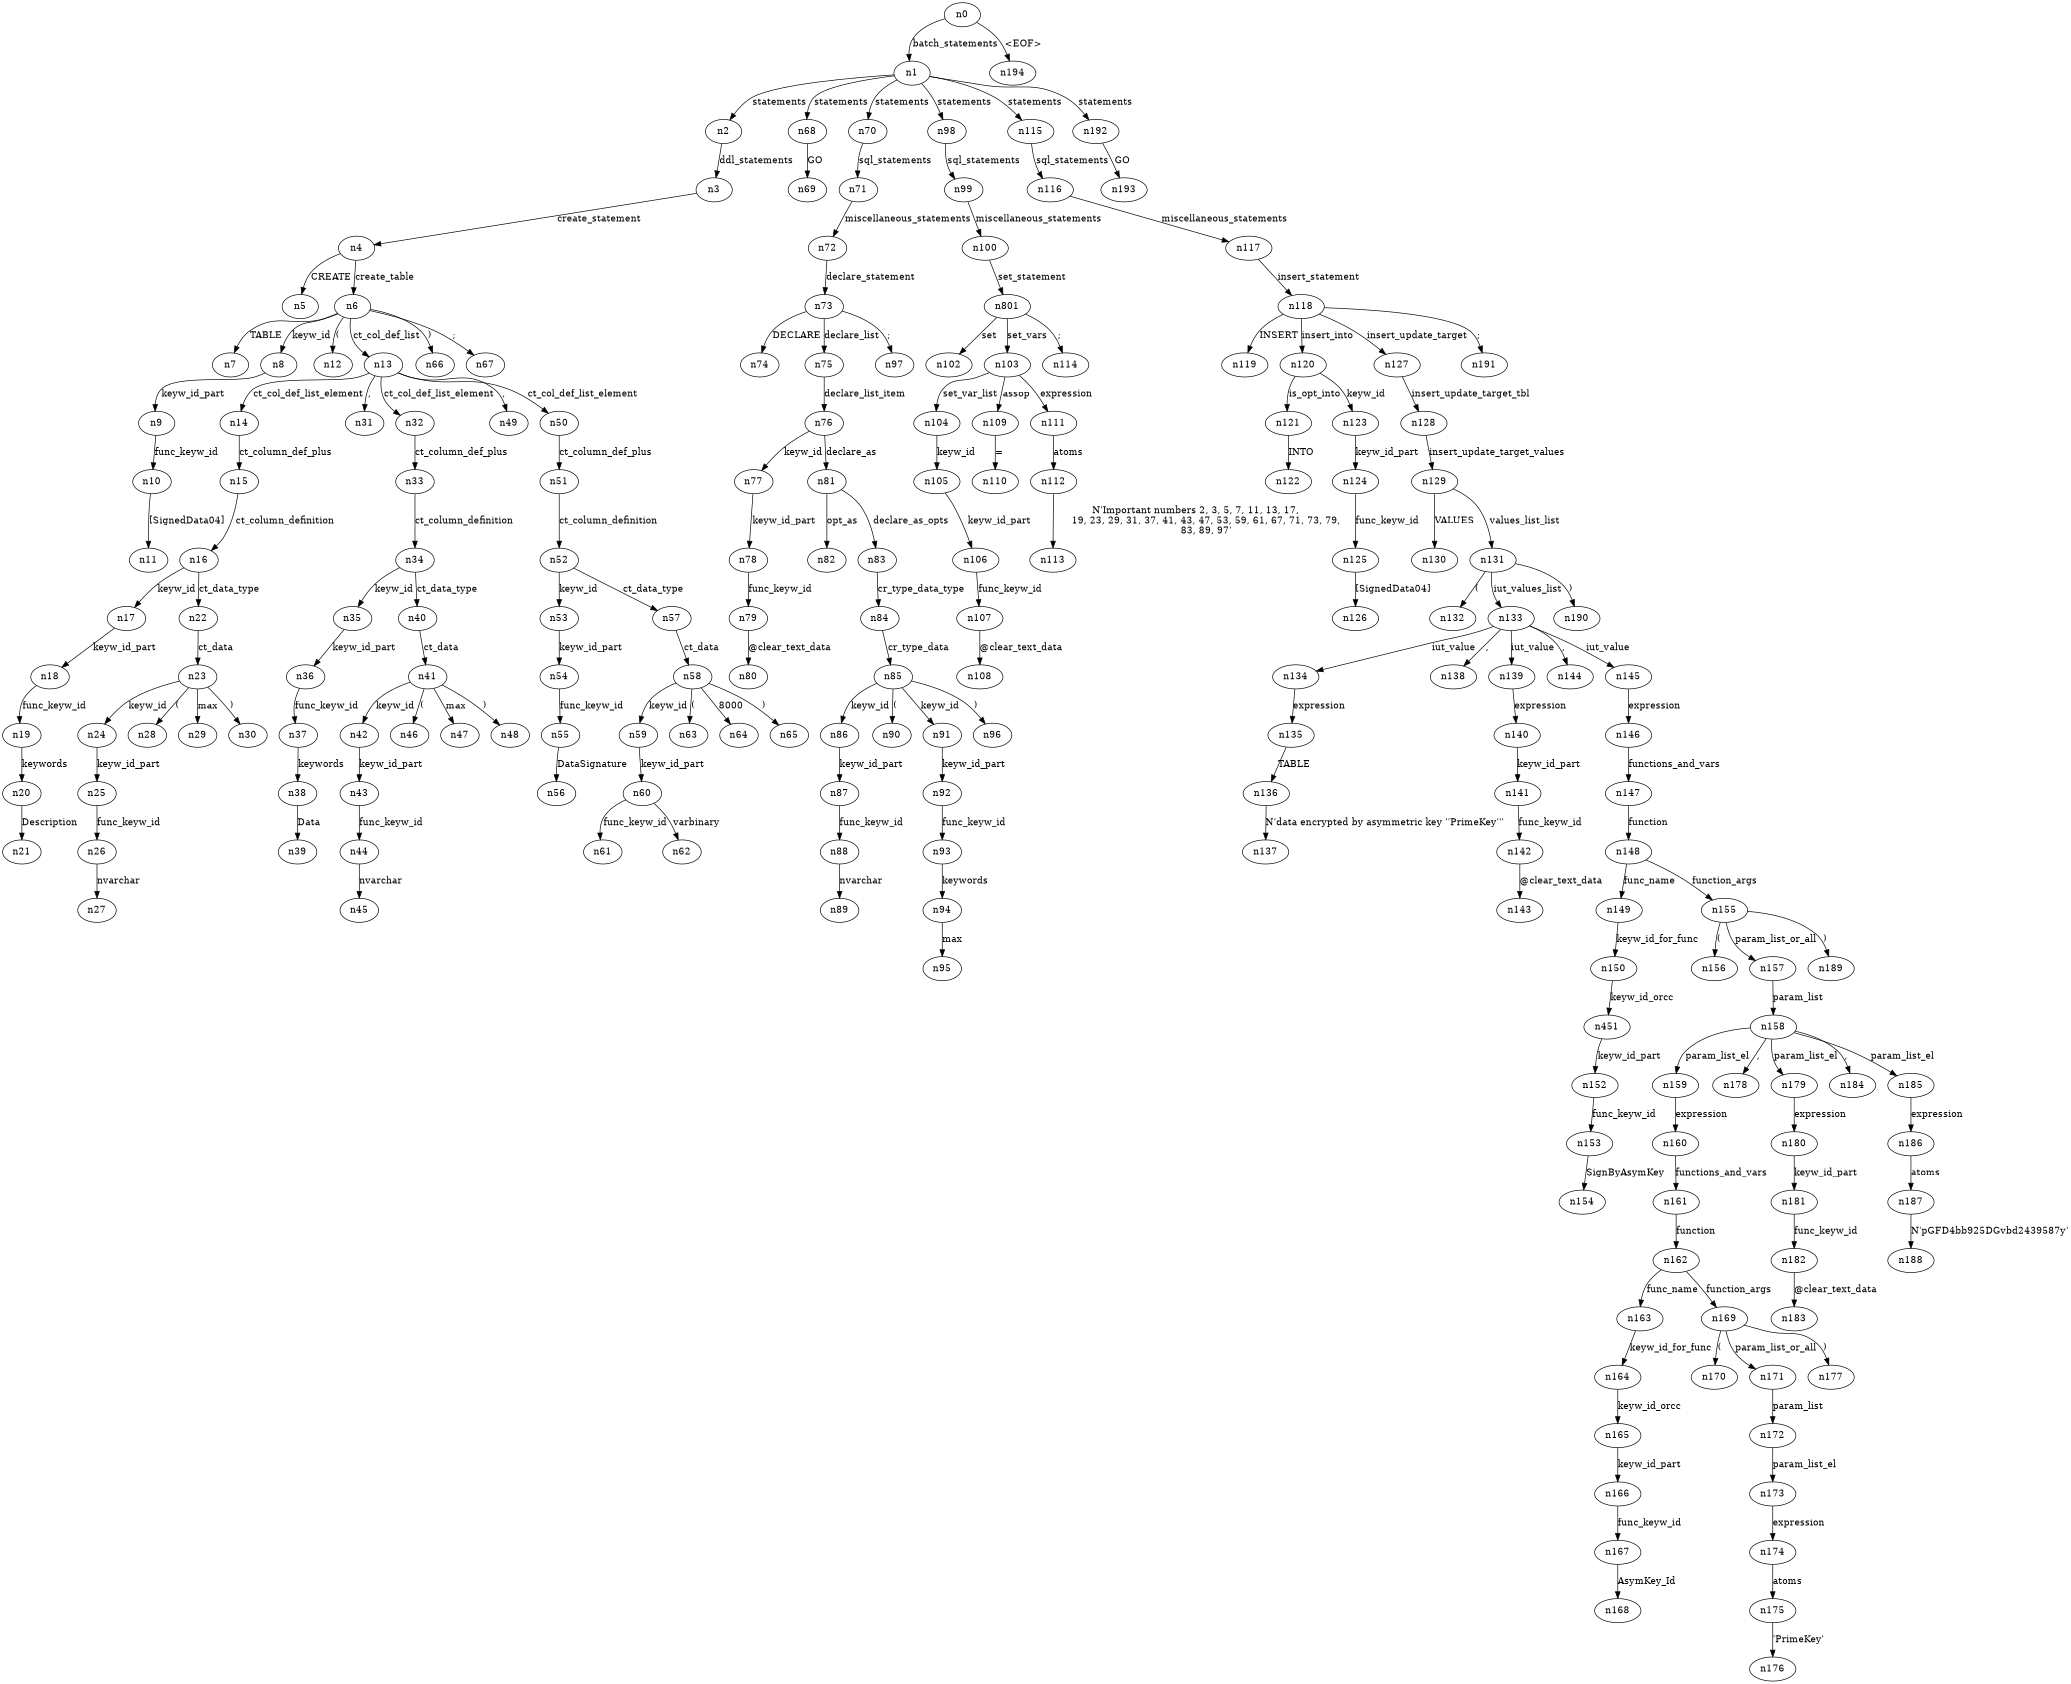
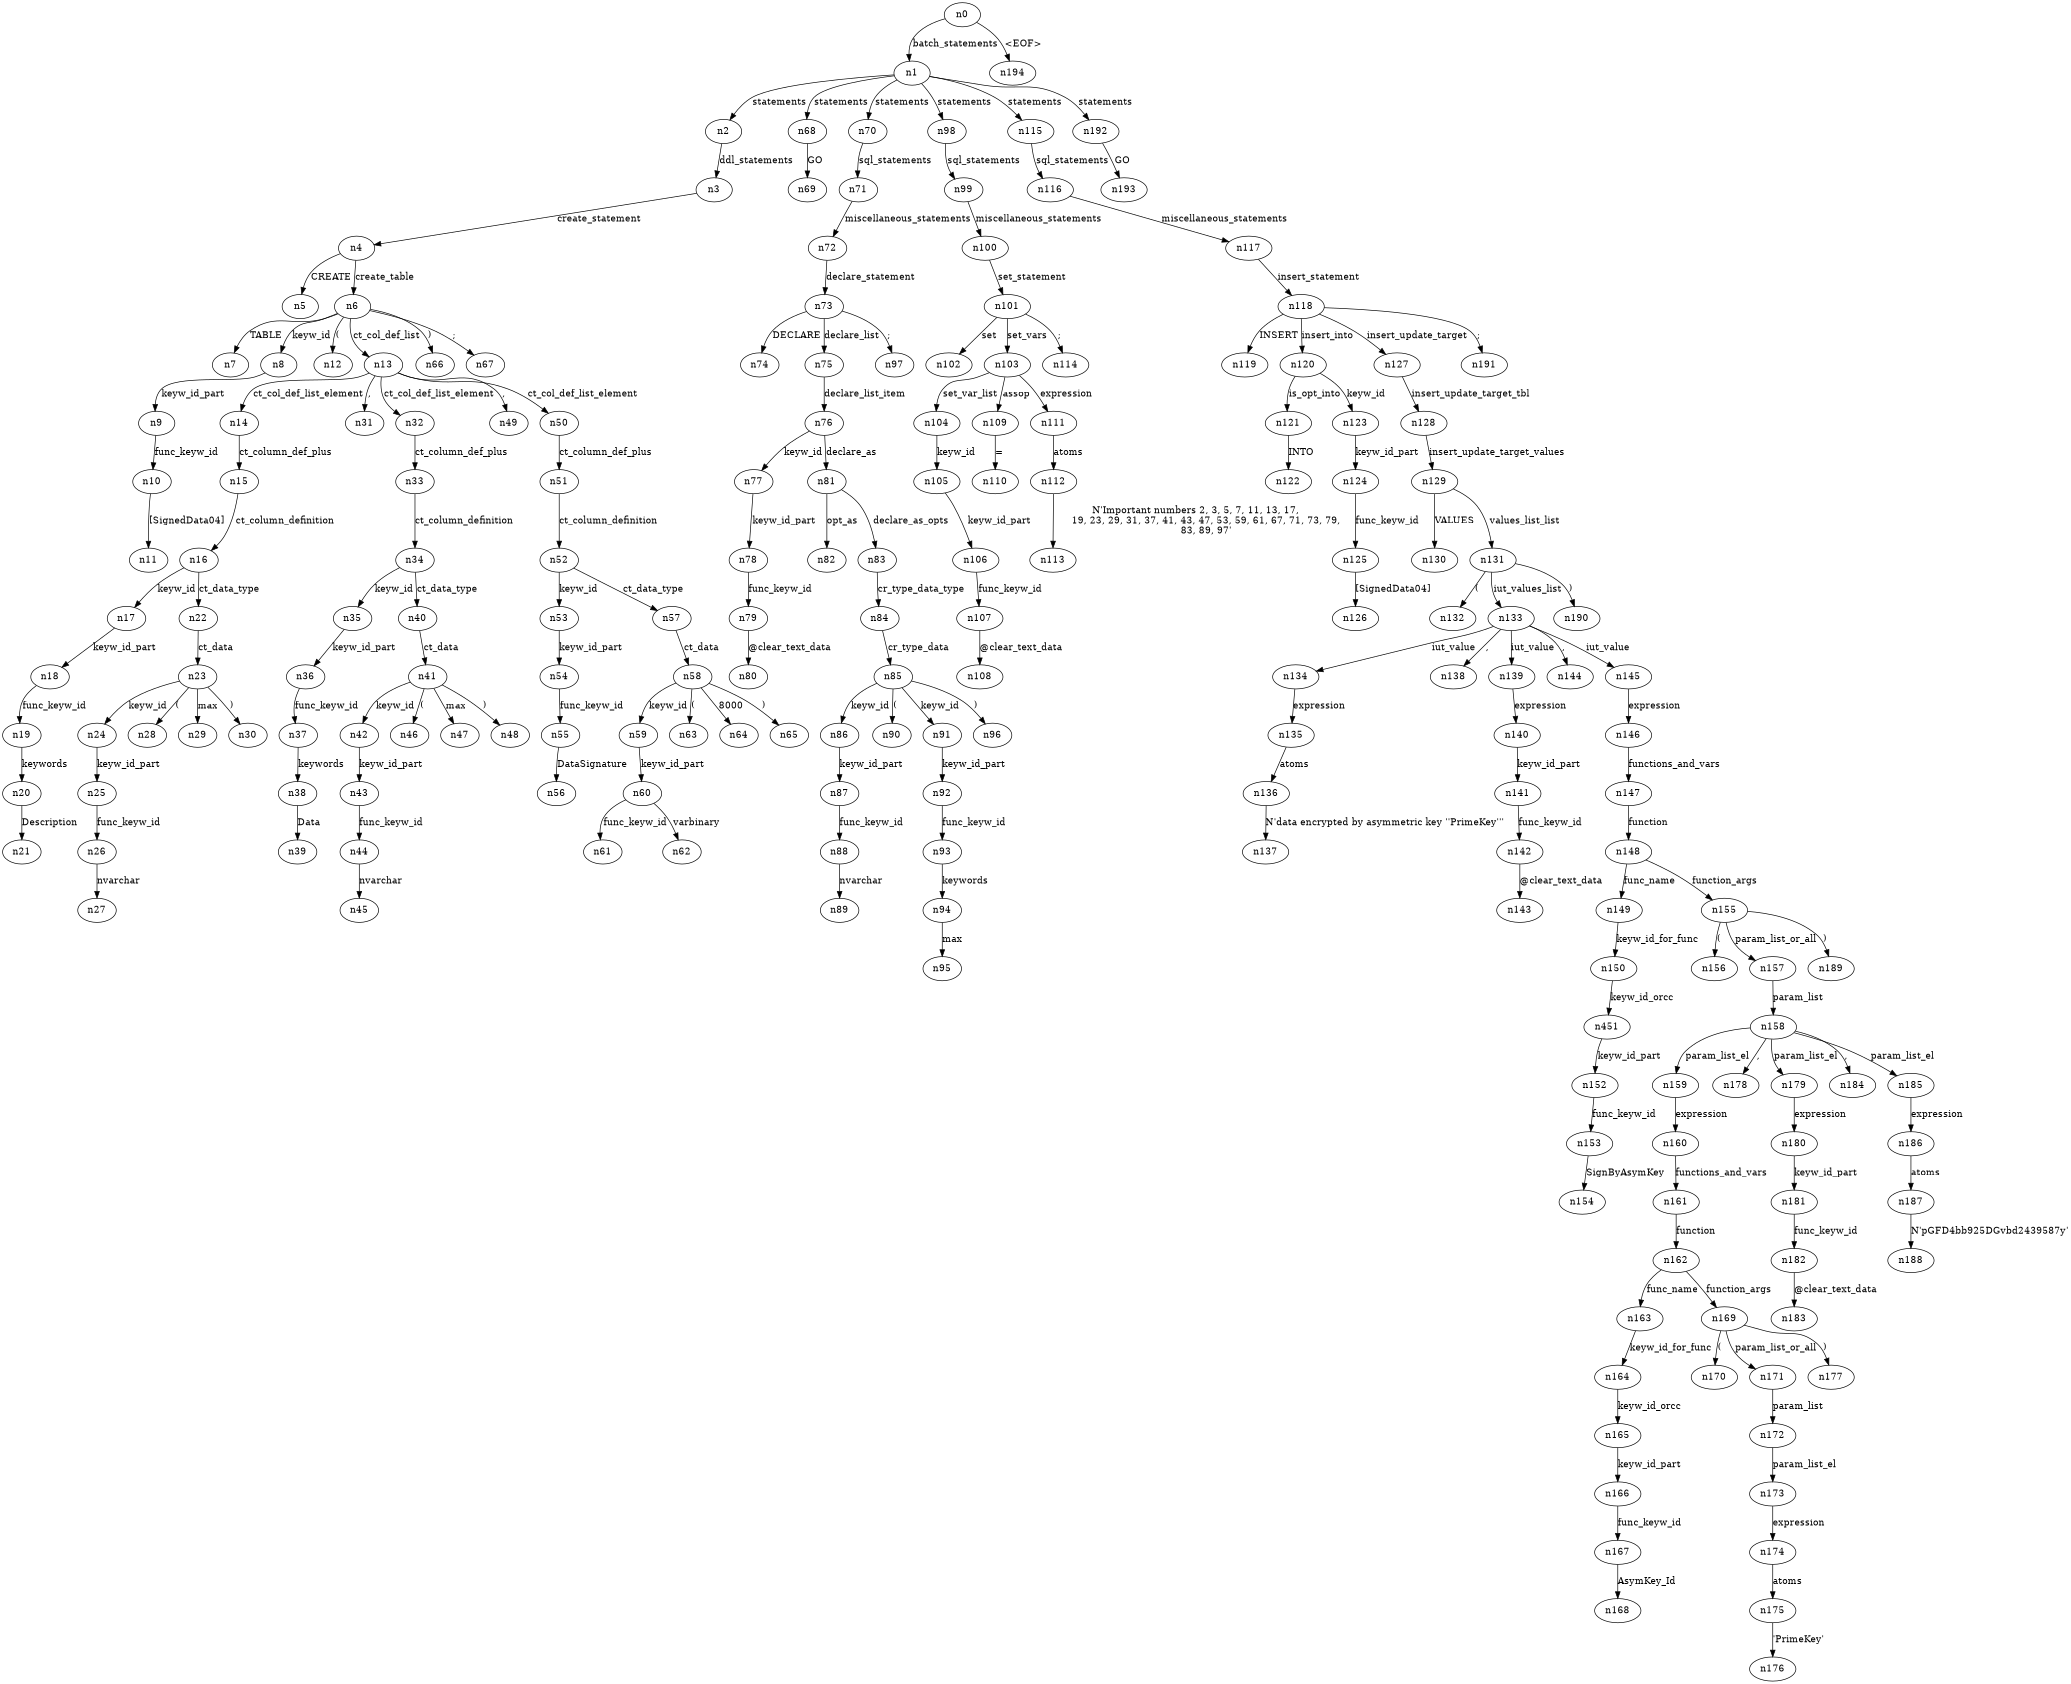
(1007, 307) -> (1007, 307)
(1294, 764) -> (1294, 764)
